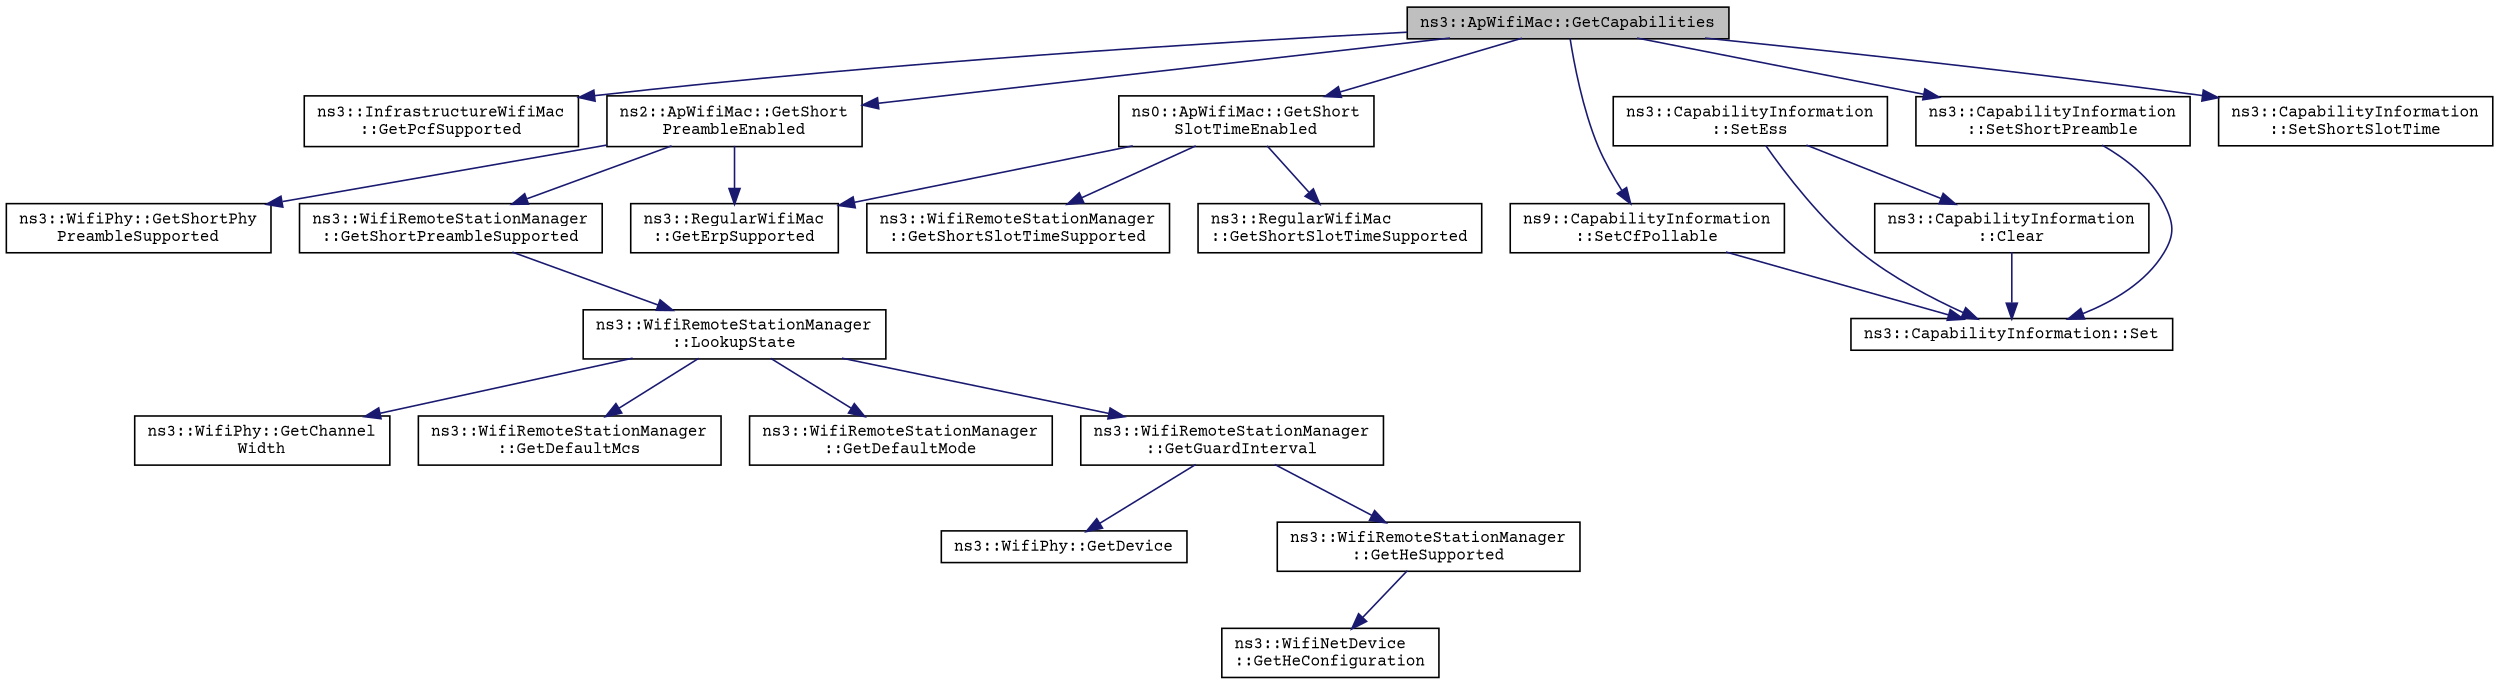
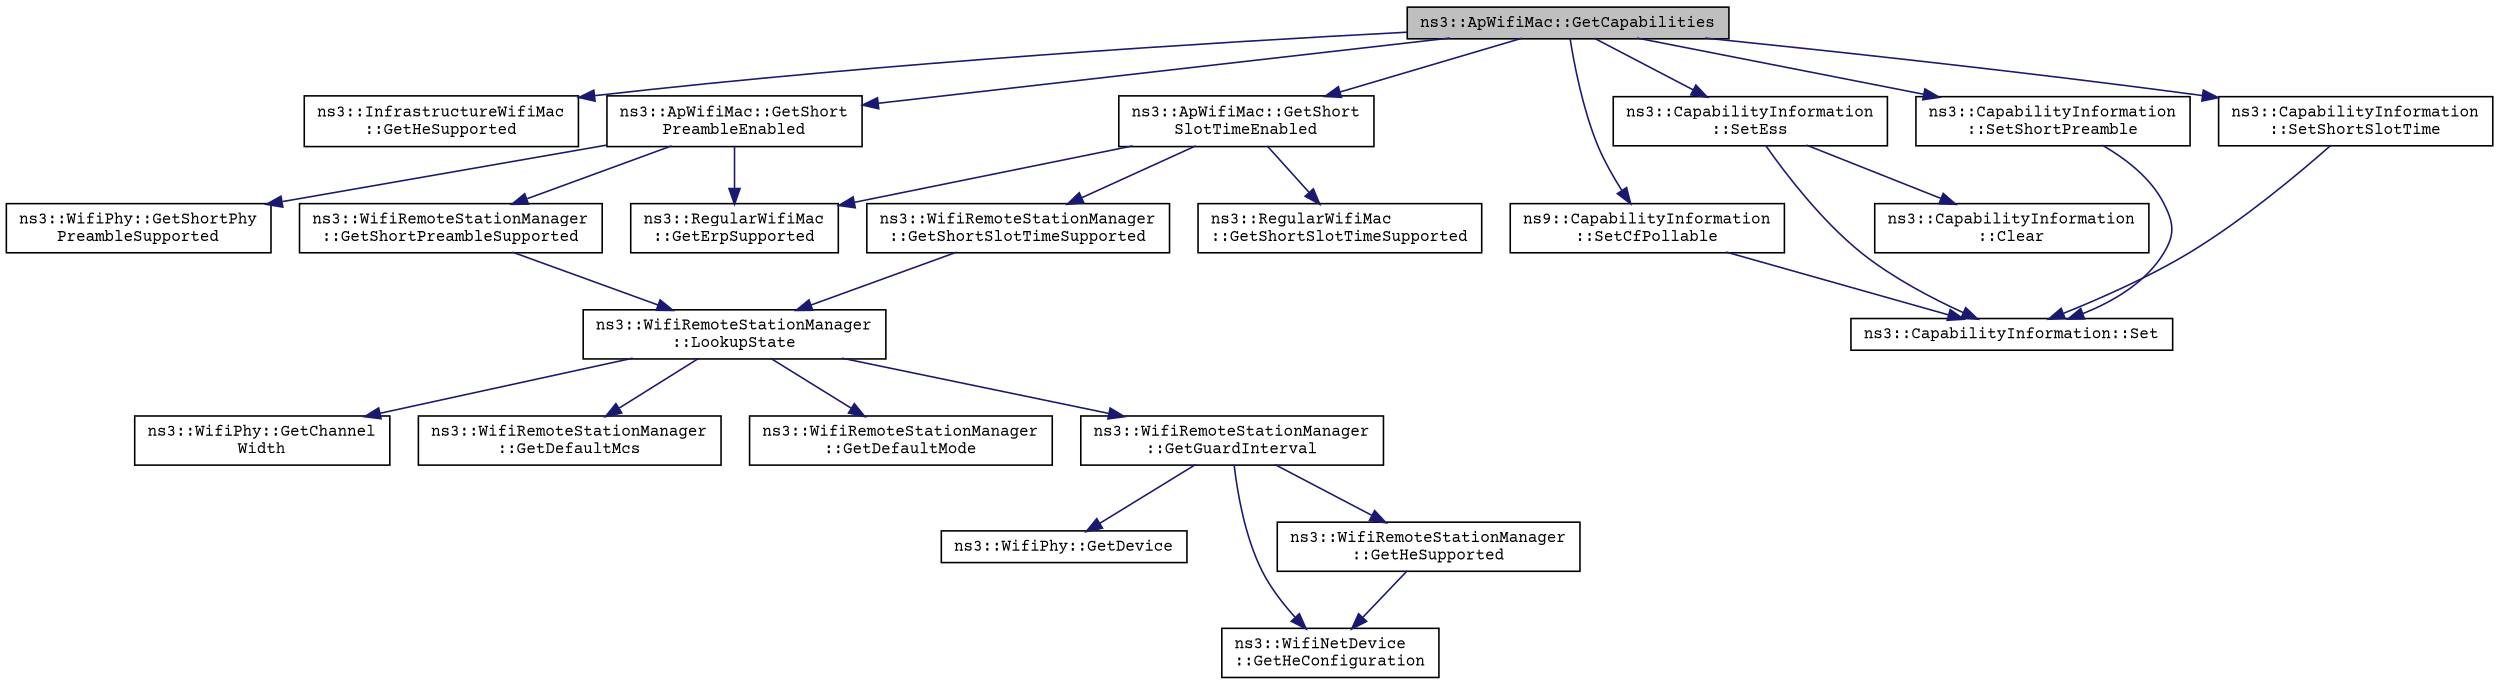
none -> (1644, 64)
(441, 121) -> (441, 121)
(735, 121) -> (735, 121)
(1246, 121) -> (1246, 121)
(2012, 277) -> (2206, 242)
none -> (884, 279)
none -> (1252, 546)
